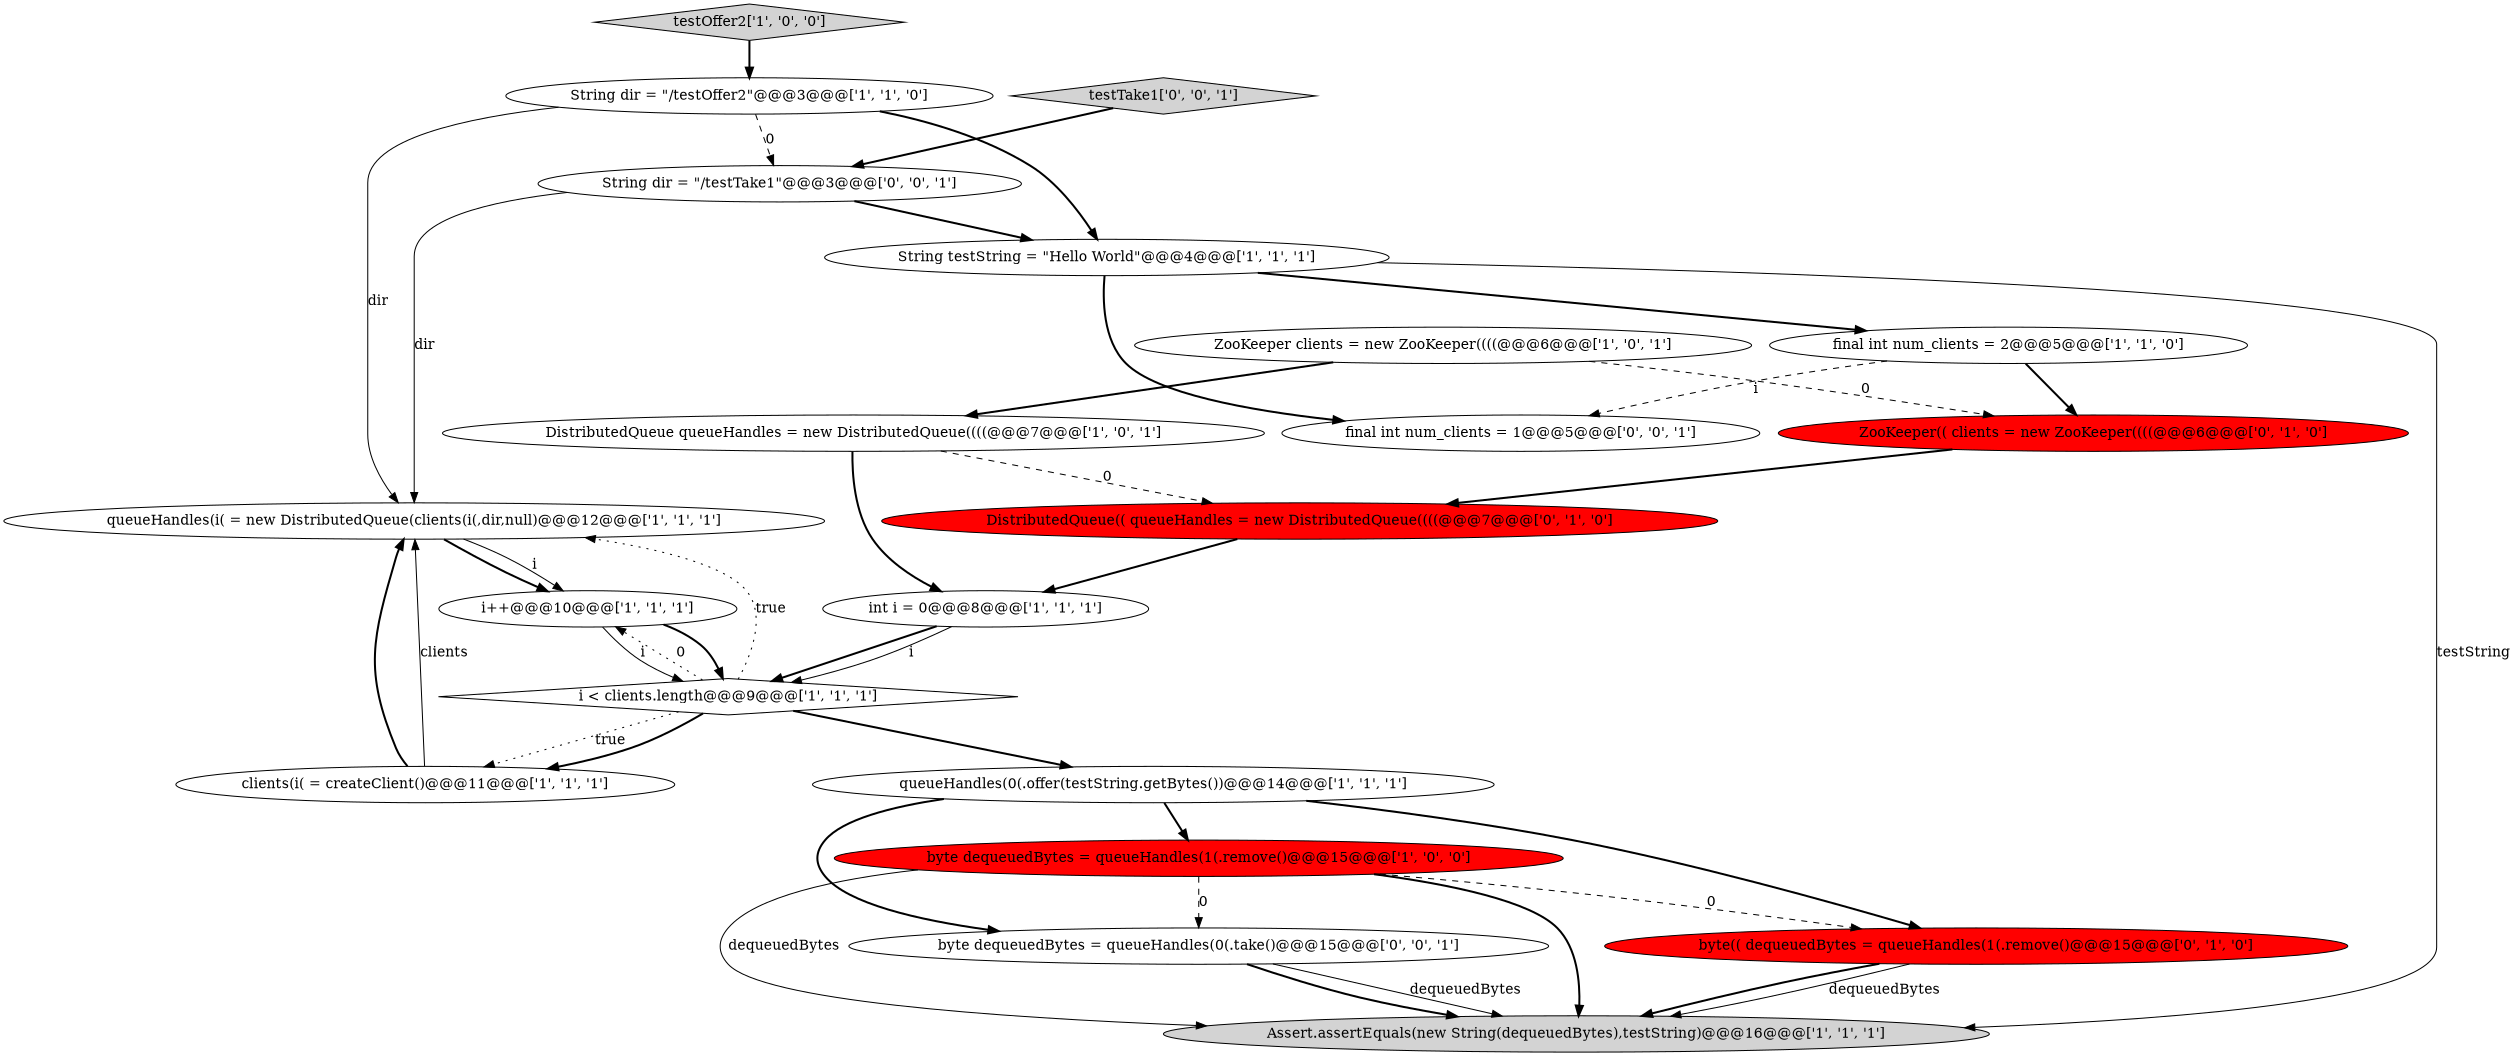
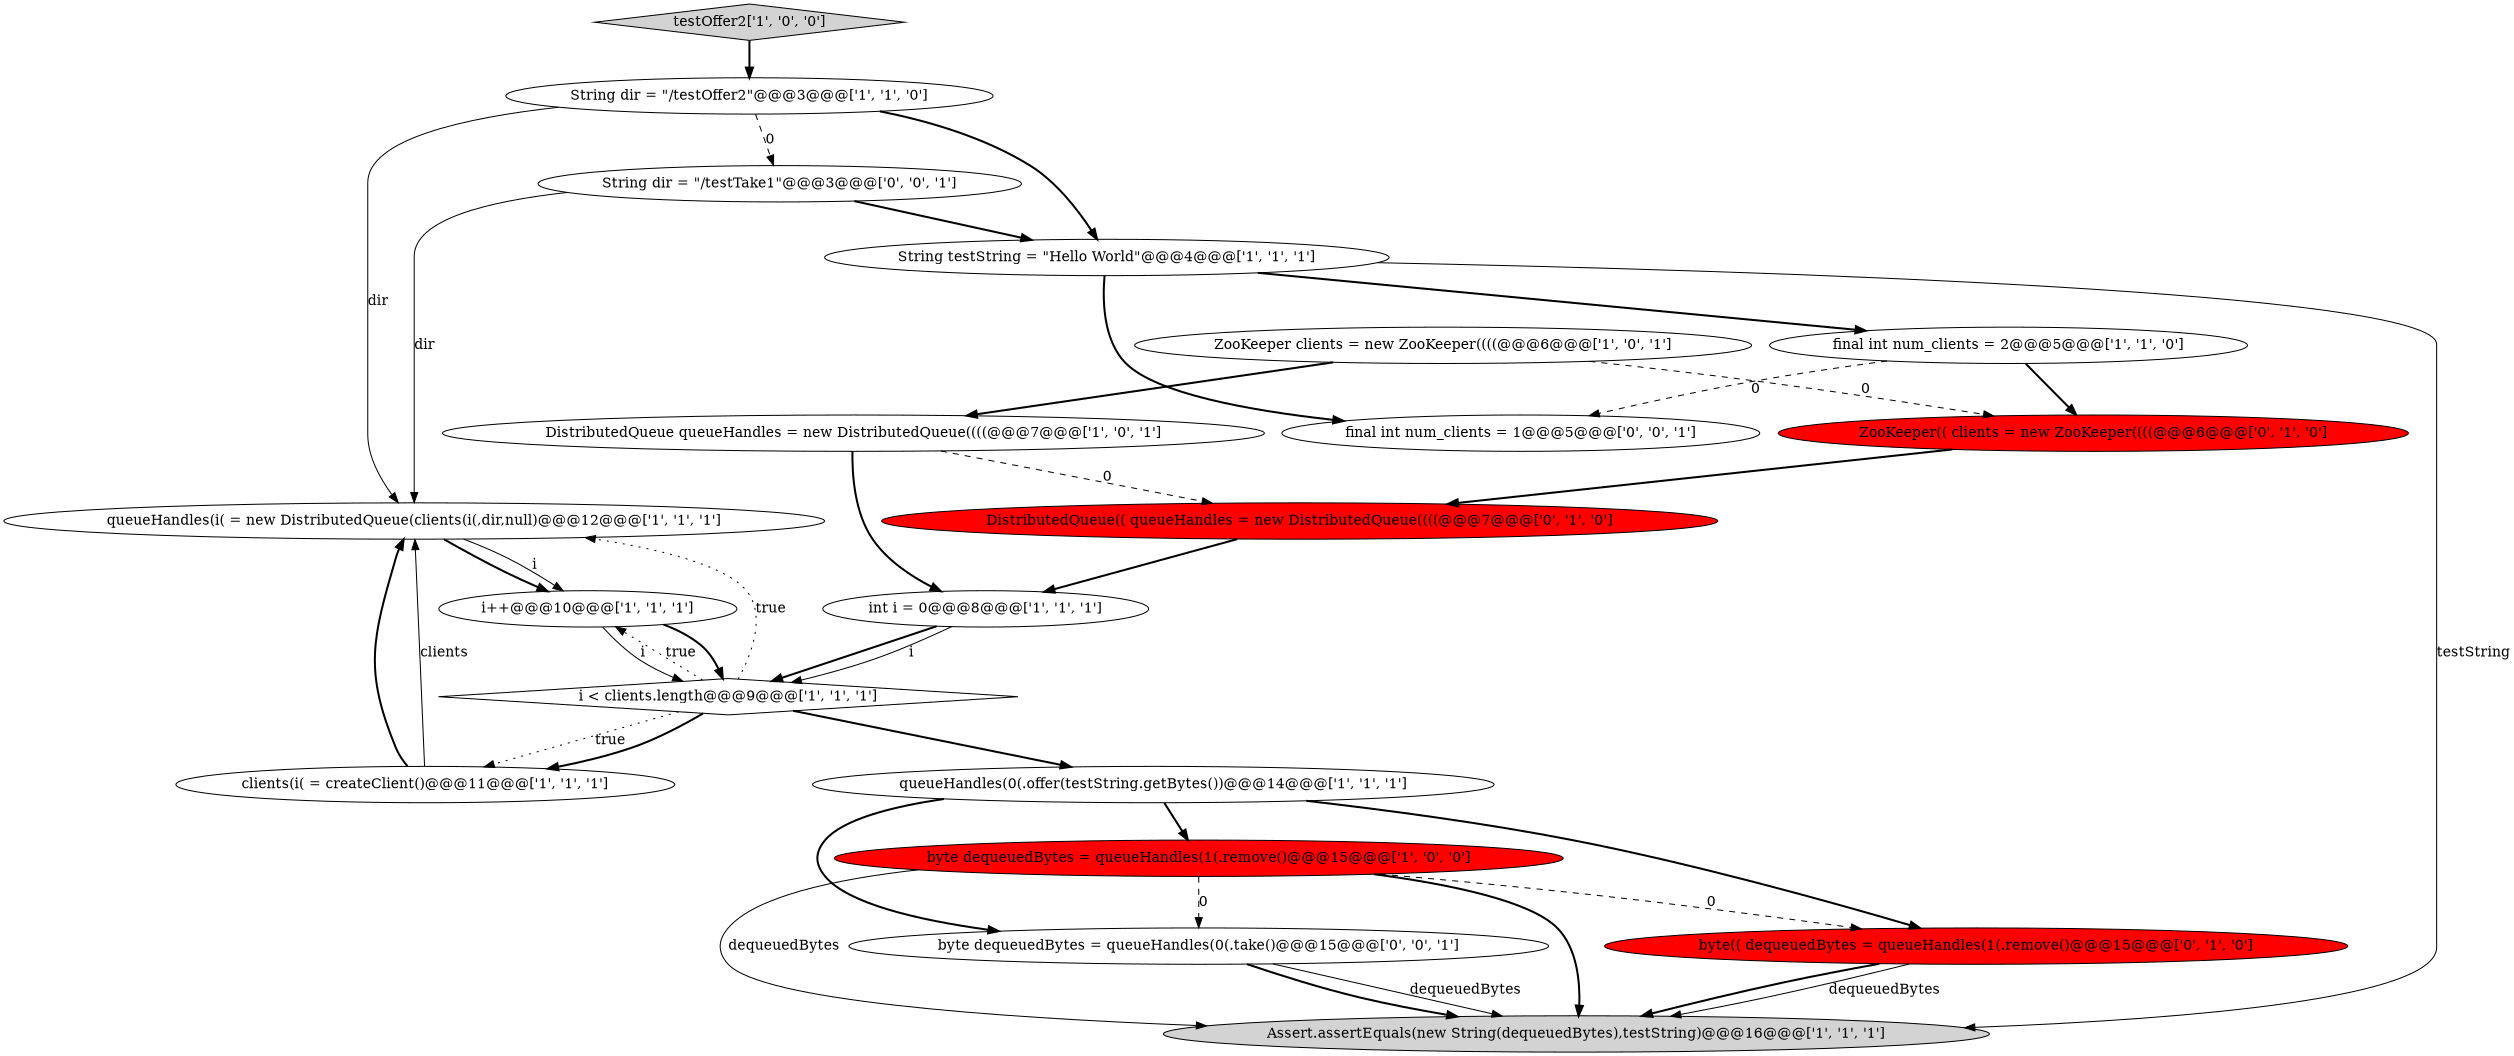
(1163, 96) -> none
(1756, 389) -> (1756, 389)
(681, 653) -> (681, 653)
